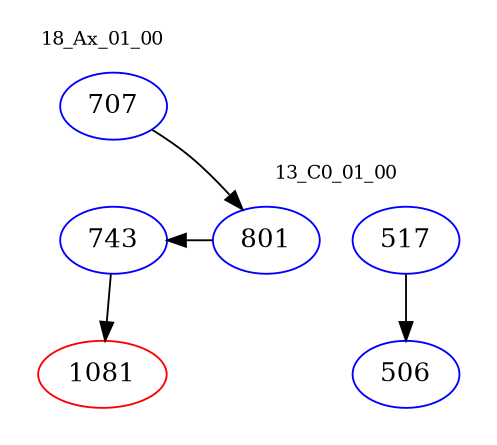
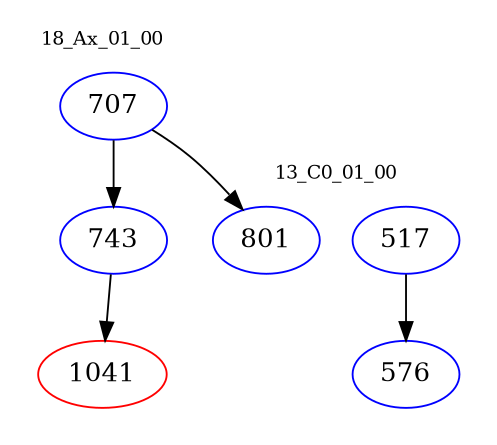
(200, 240) -> (114, 164)
(102, 374) -> (102, 374)
(406, 374) -> (406, 374)
